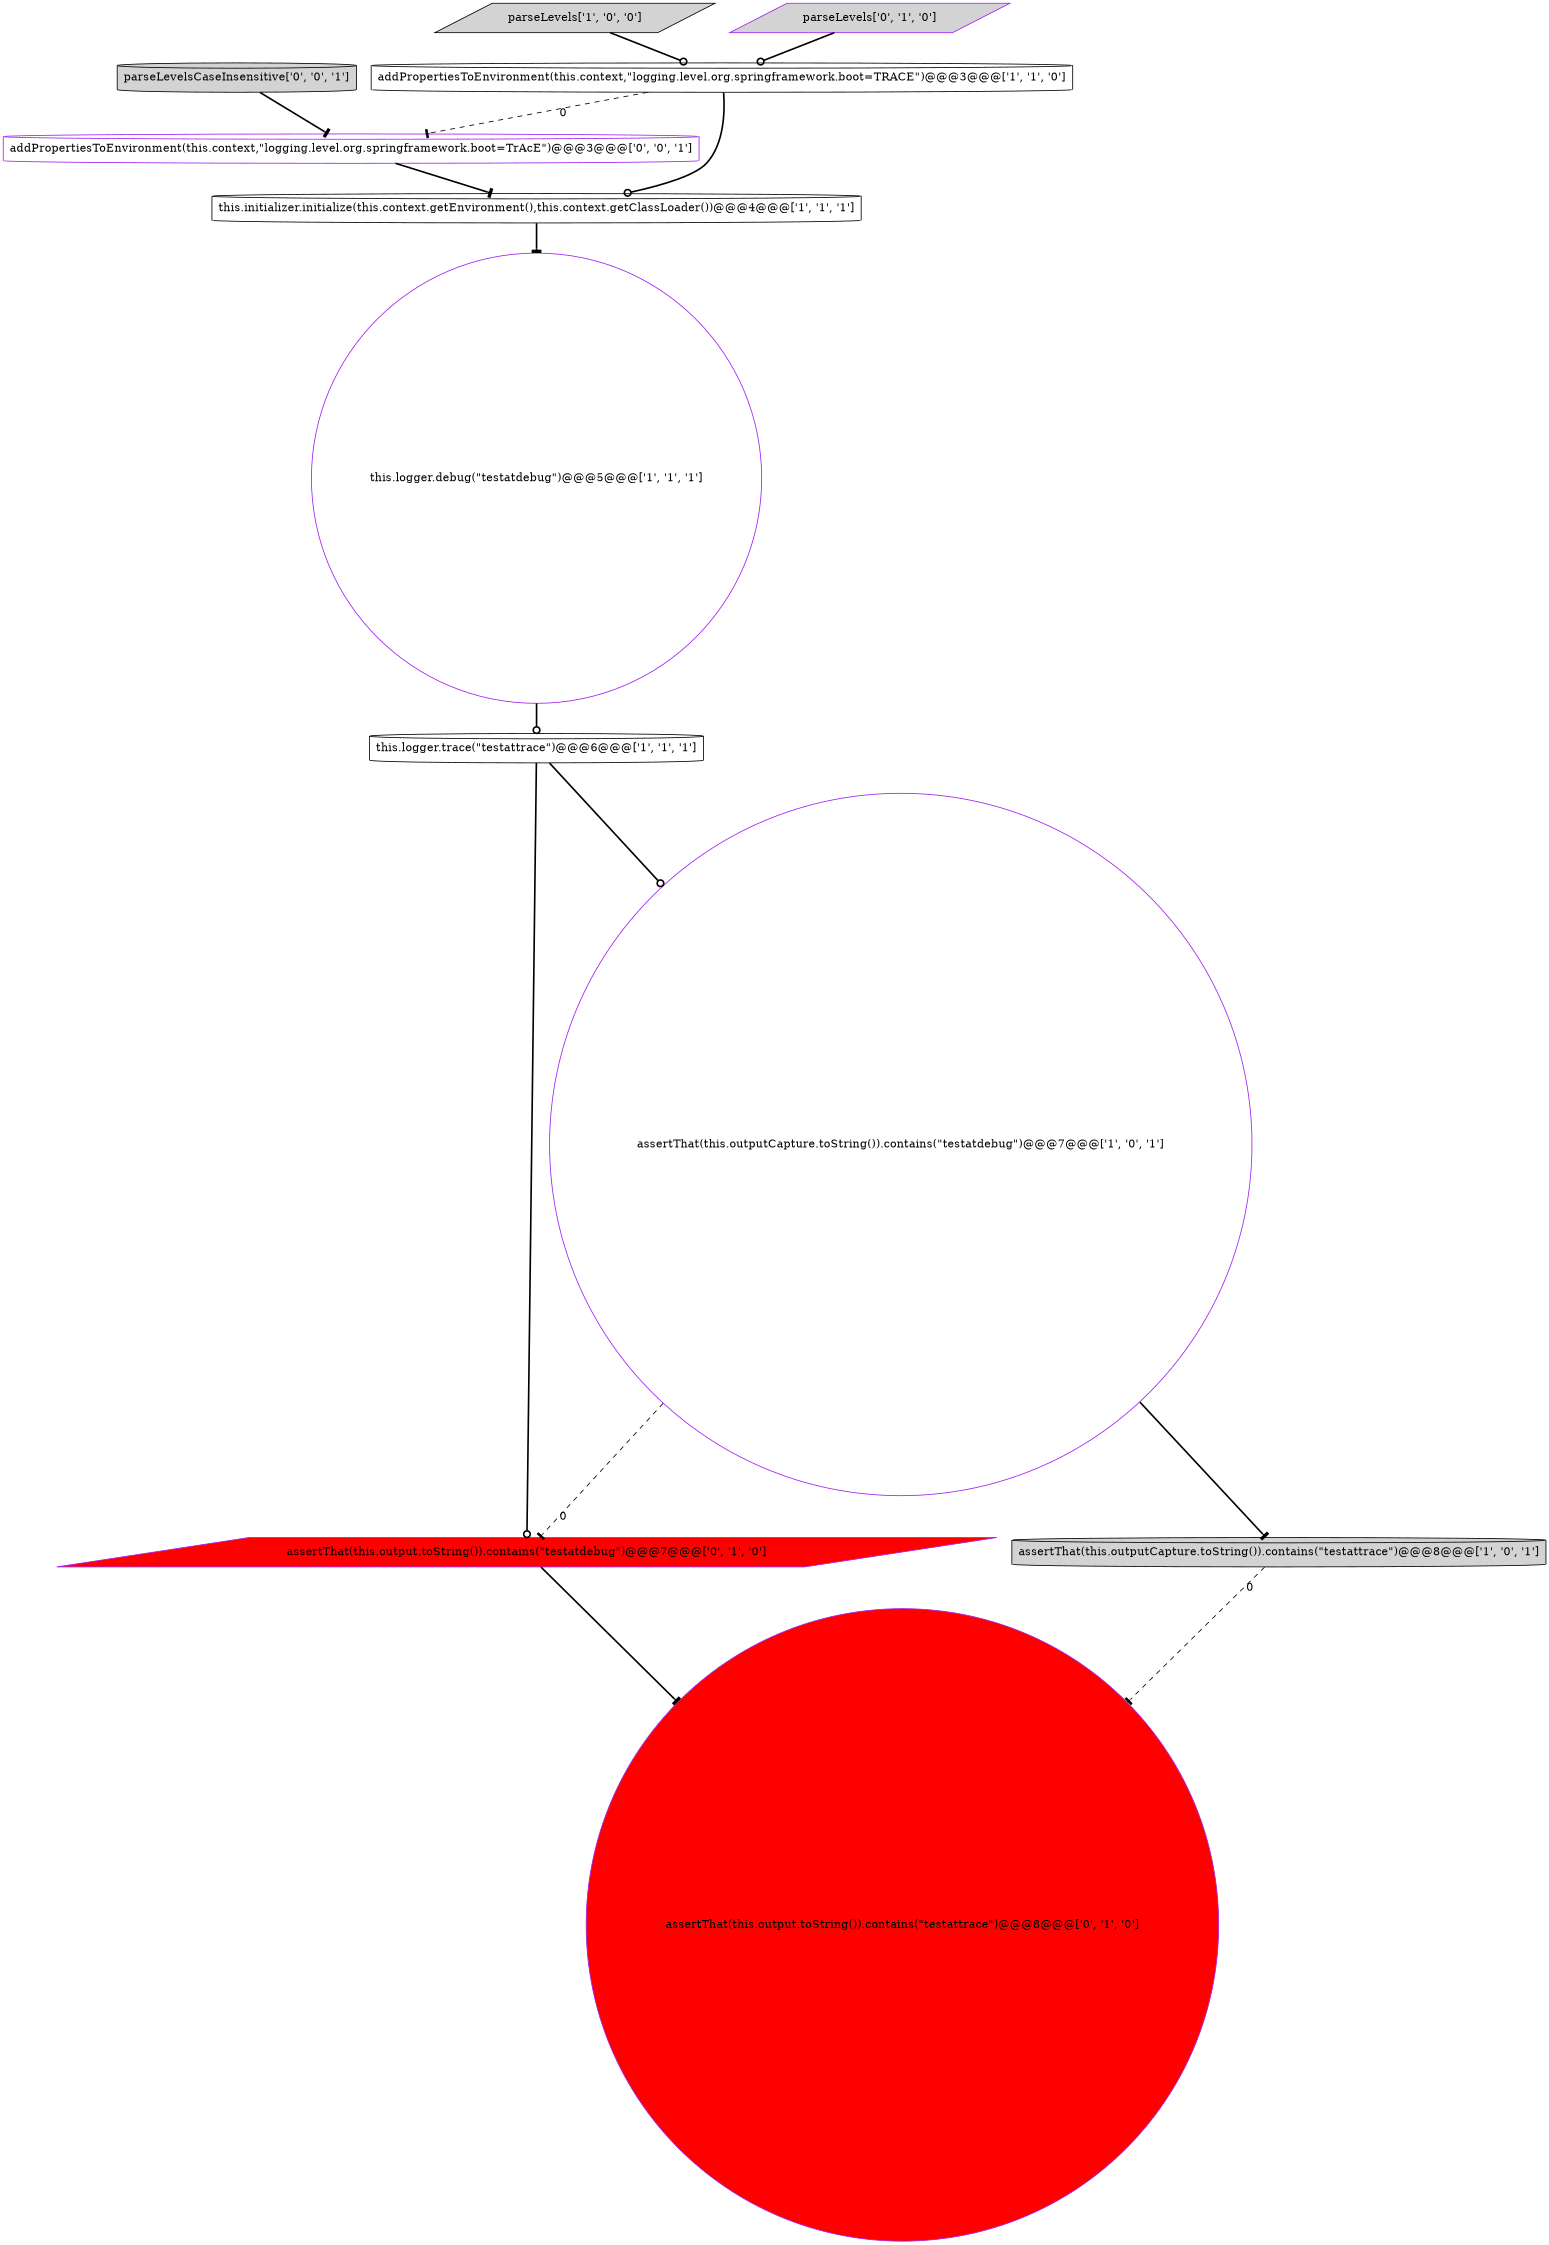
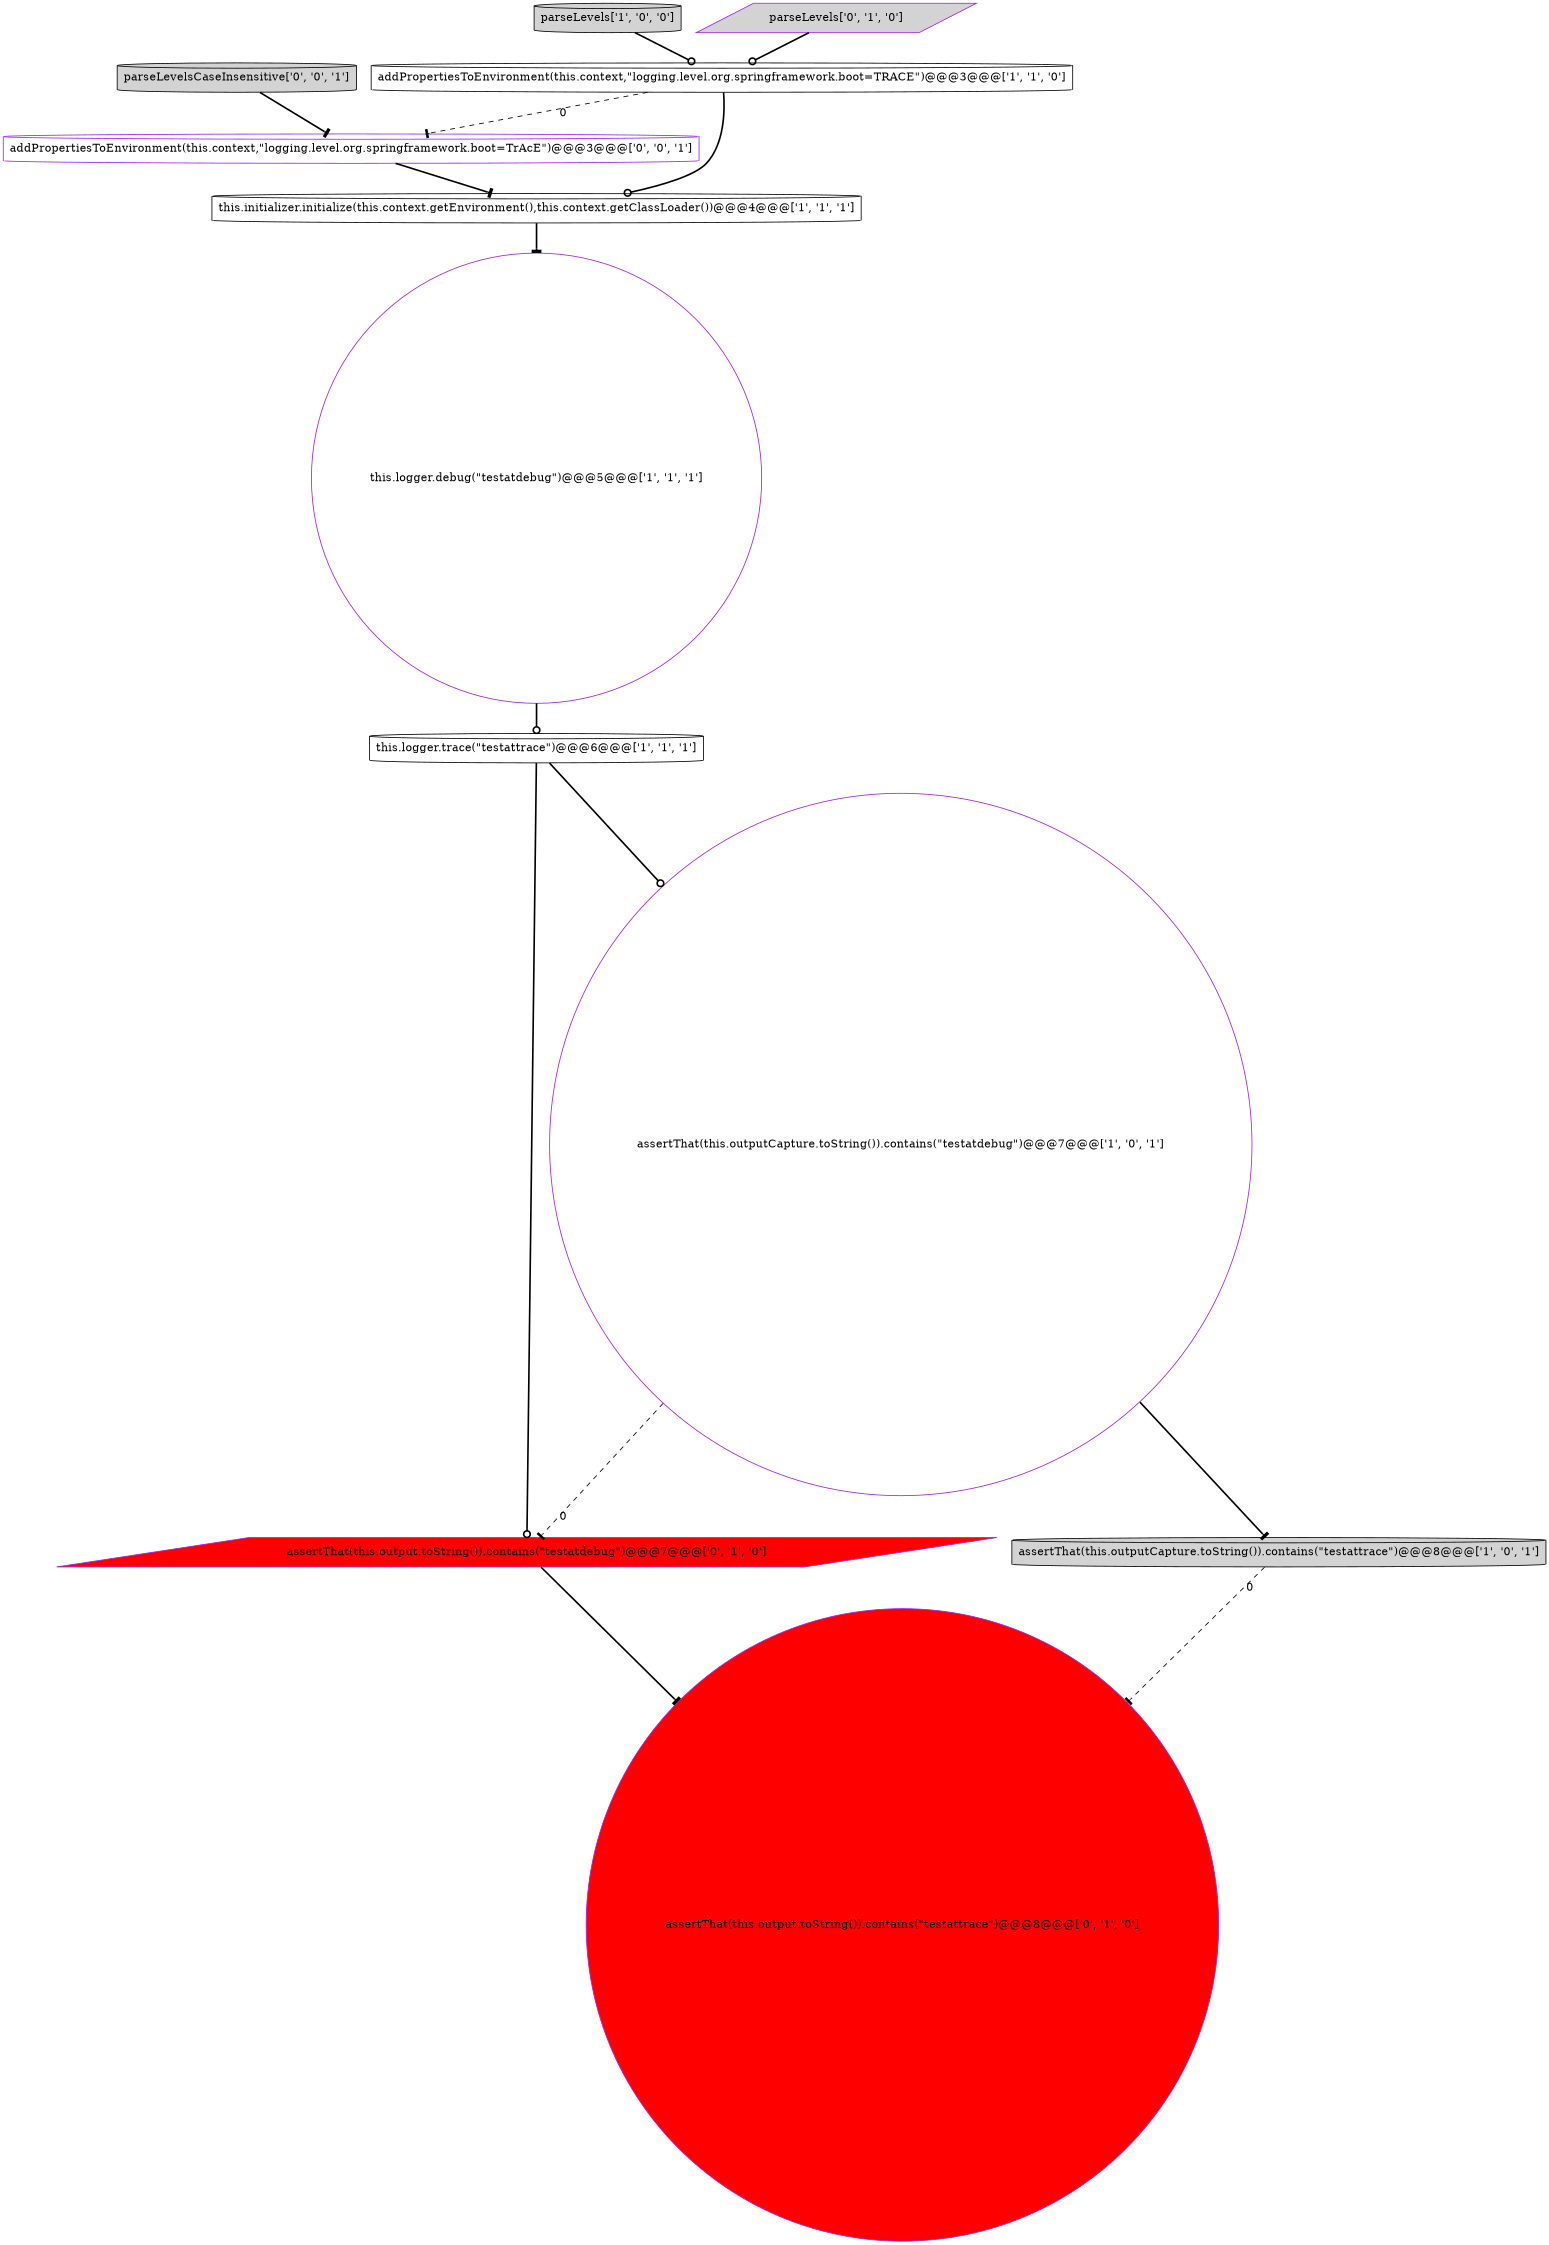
(575, 18) -> (608, 18)
